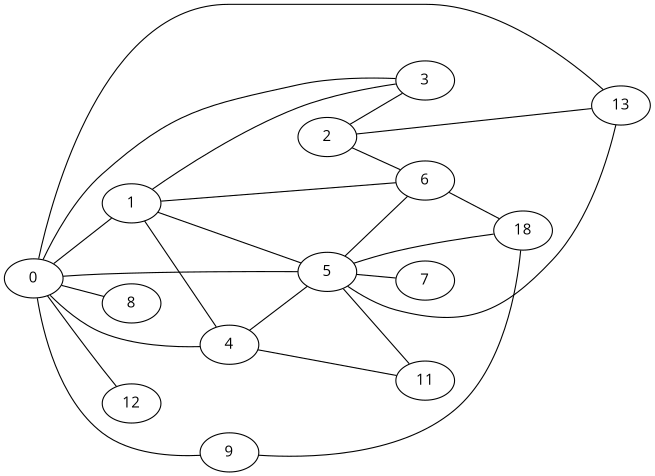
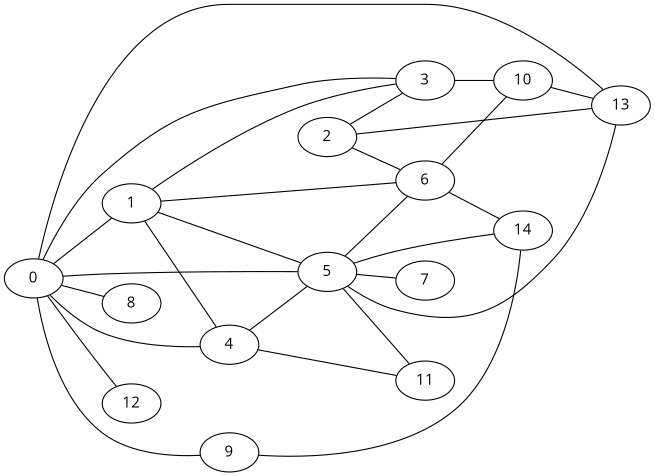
none -> (523, 80)
(523, 231) -> (523, 231)
